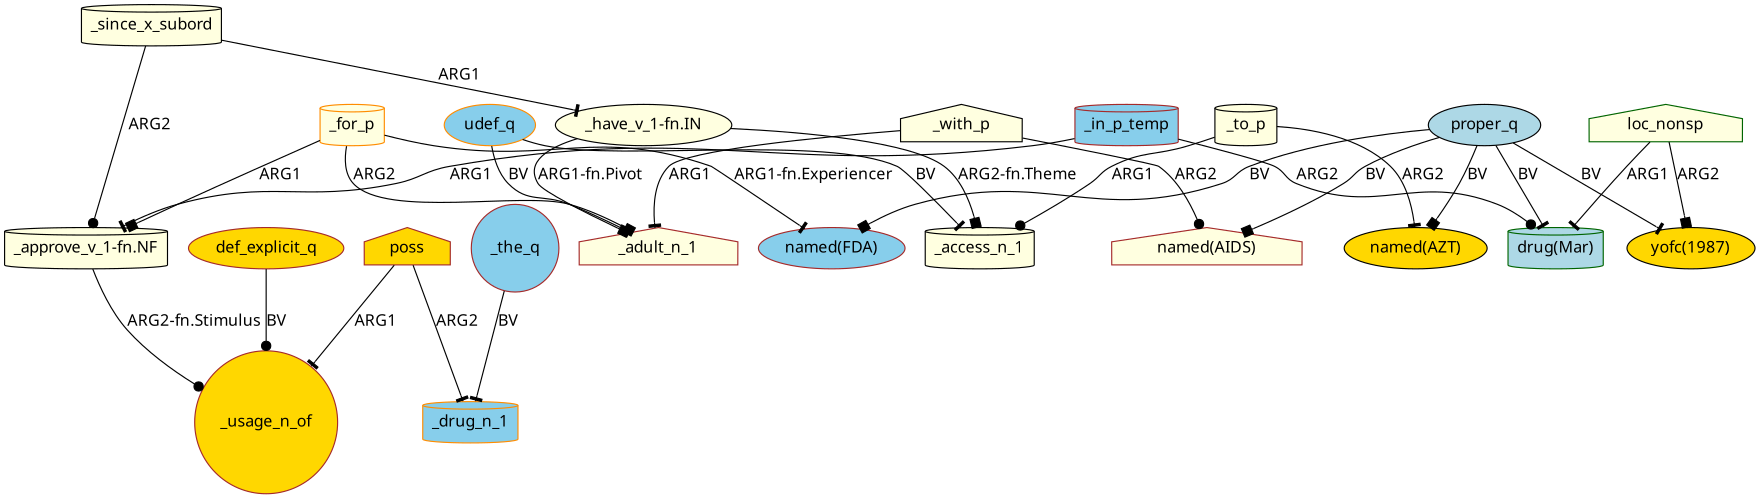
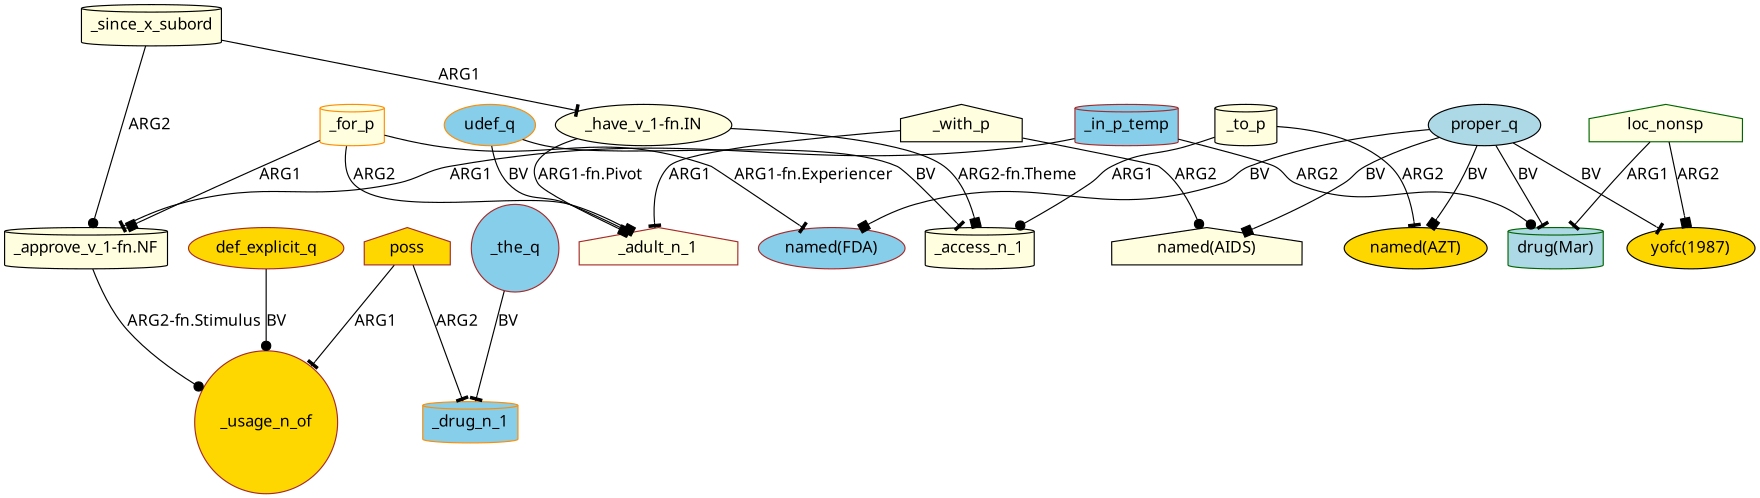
(1207, 248) -> (1207, 248)
